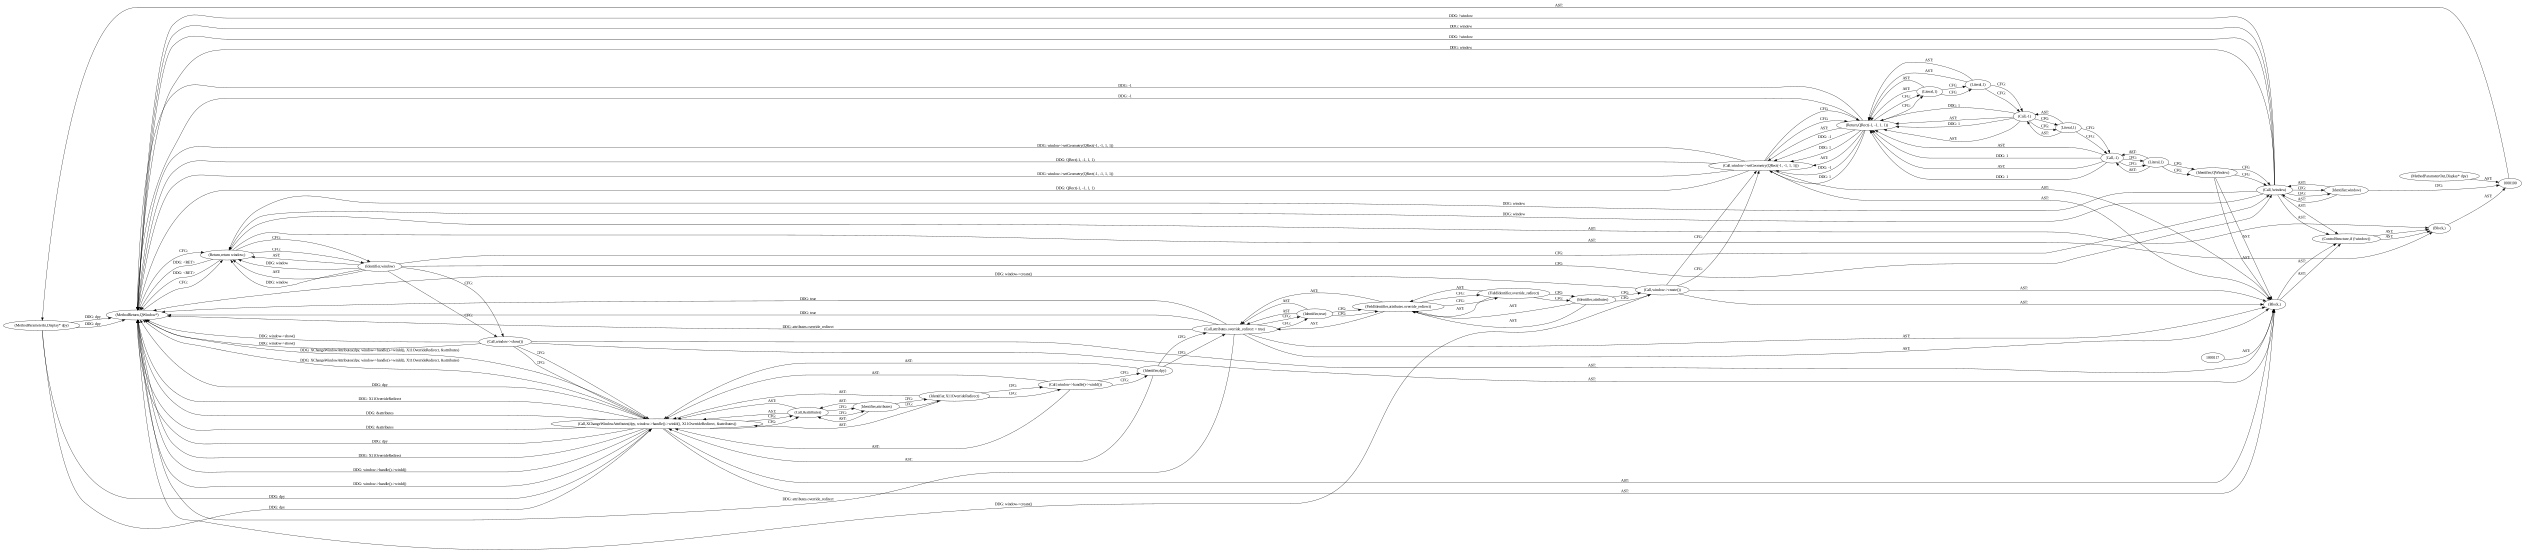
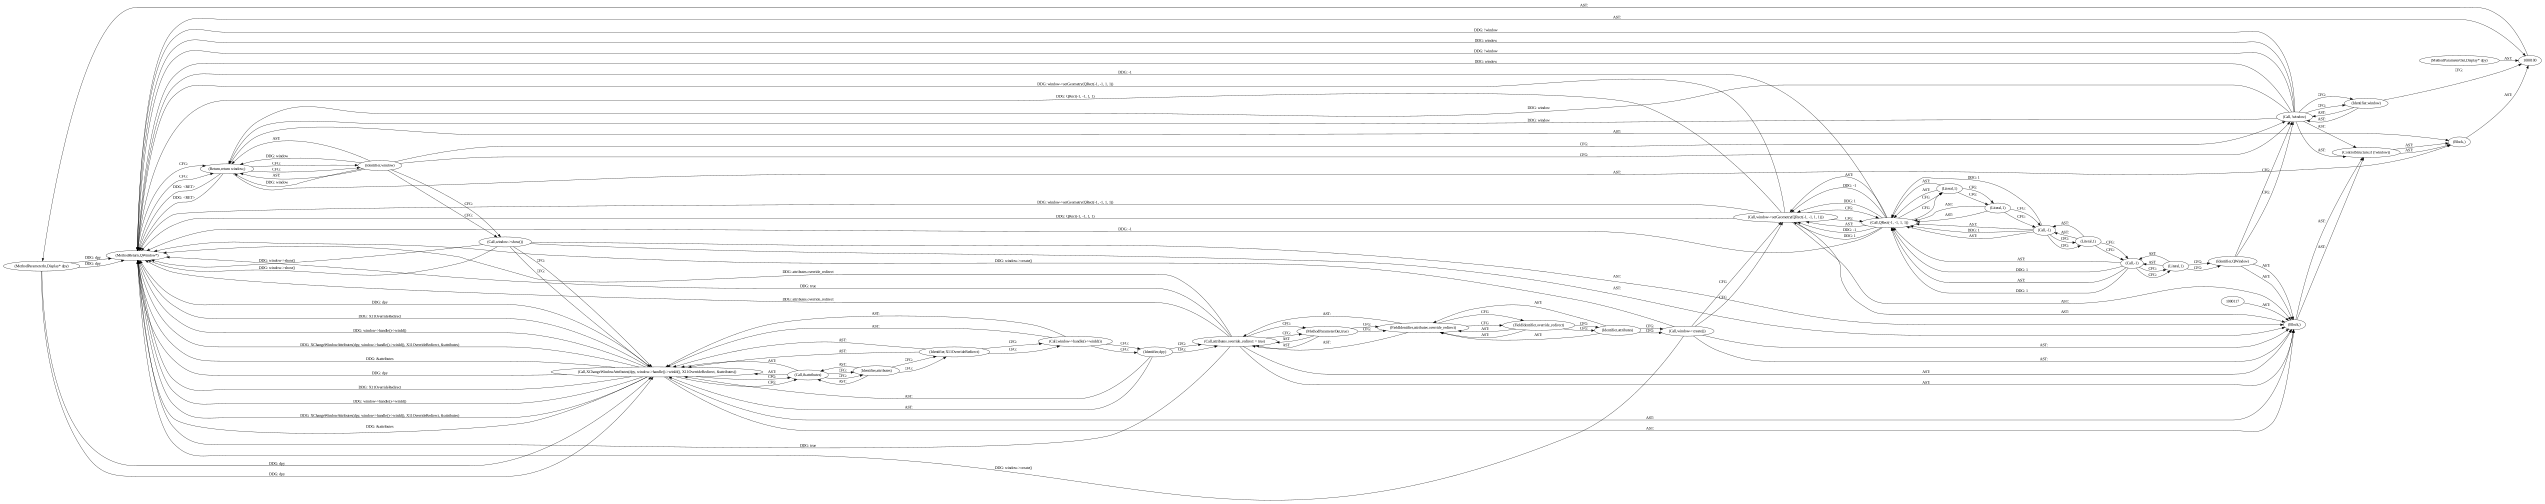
none -> (1239, 19)
(1867, 125) -> (1889, 223)
(1315, 314) -> (1327, 331)
